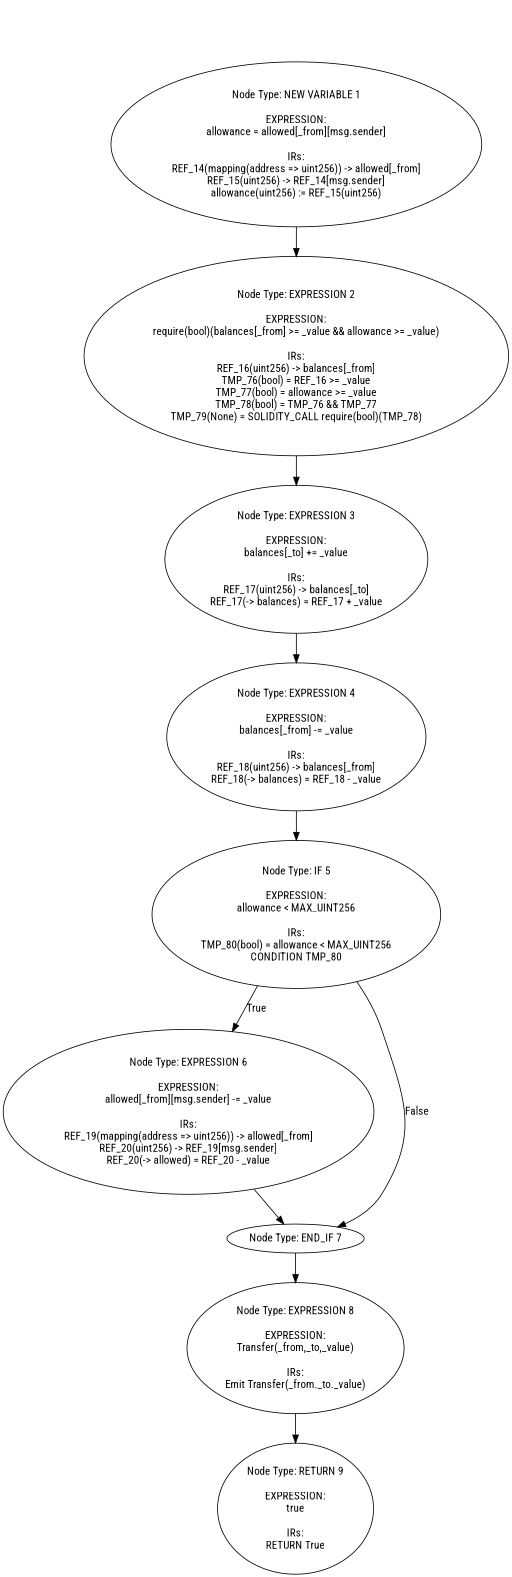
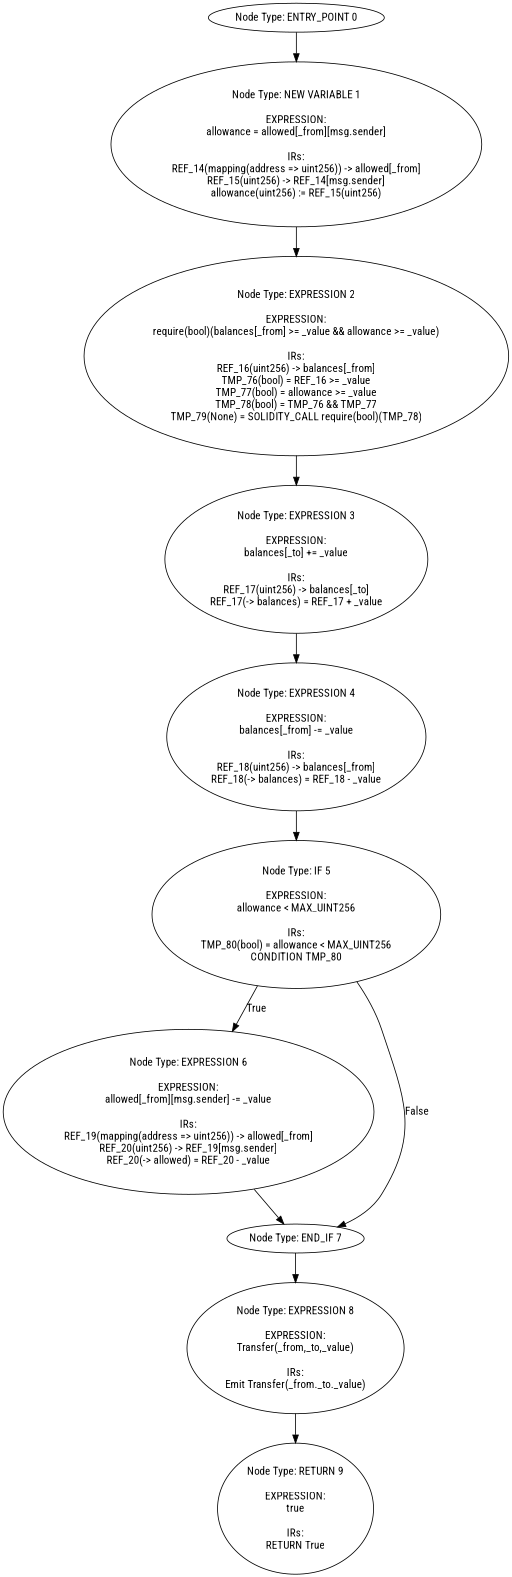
none -> (296, 18)
